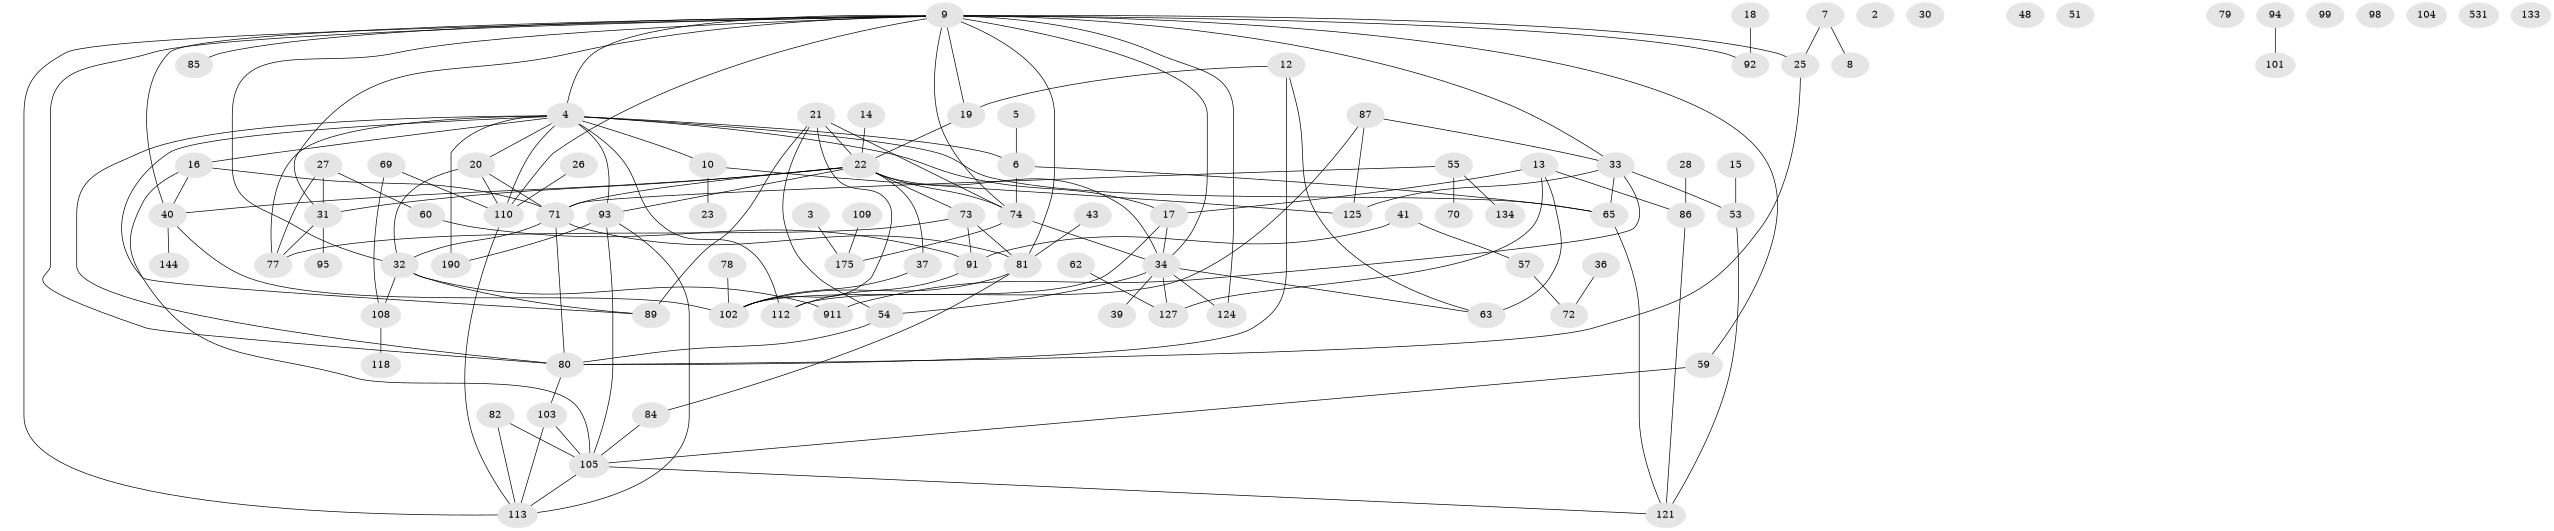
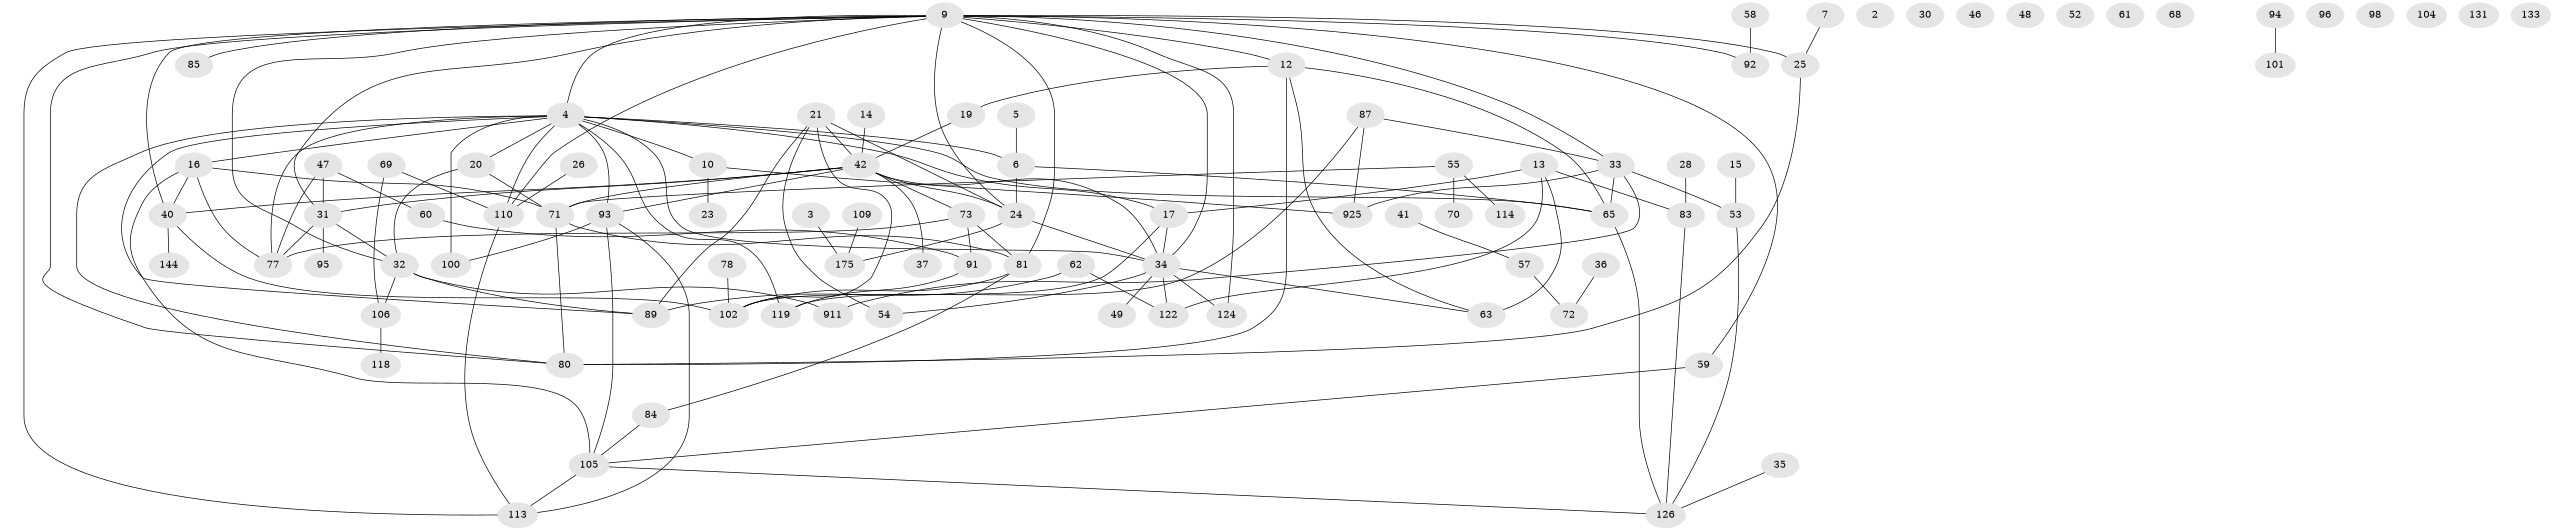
(1750, 15) -> (1750, 15)
none -> (1975, 15)
(2075, 15) -> (2075, 15)
none -> (2125, 15)
none -> (2175, 15)
(2225, 15) -> none
(2325, 15) -> (2325, 15)
(2479, 15) -> (2479, 15)
(956, 65) -> (1117, 33)
(1850, 65) -> none
none -> (1471, 106)
(323, 165) -> (323, 165)
(861, 165) -> (861, 165)
(488, 187) -> none
(1016, 215) -> (1016, 215)
(1093, 215) -> none
(1352, 215) -> (1352, 215)
(1505, 215) -> (1505, 215)
(1686, 215) -> (1686, 215)
none -> (220, 224)
(477, 240) -> (358, 238)
(1198, 241) -> none
none -> (816, 246)
(451, 265) -> (451, 265)
(826, 290) -> none
none -> (865, 295)
(381, 315) -> (381, 315)
(781, 315) -> (781, 315)
(1117, 315) -> (1117, 315)
(1168, 315) -> (1168, 315)
(727, 347) -> none
(495, 415) -> none
(547, 415) -> none
none -> (1780, 465)
(1666, 515) -> (1666, 515)
